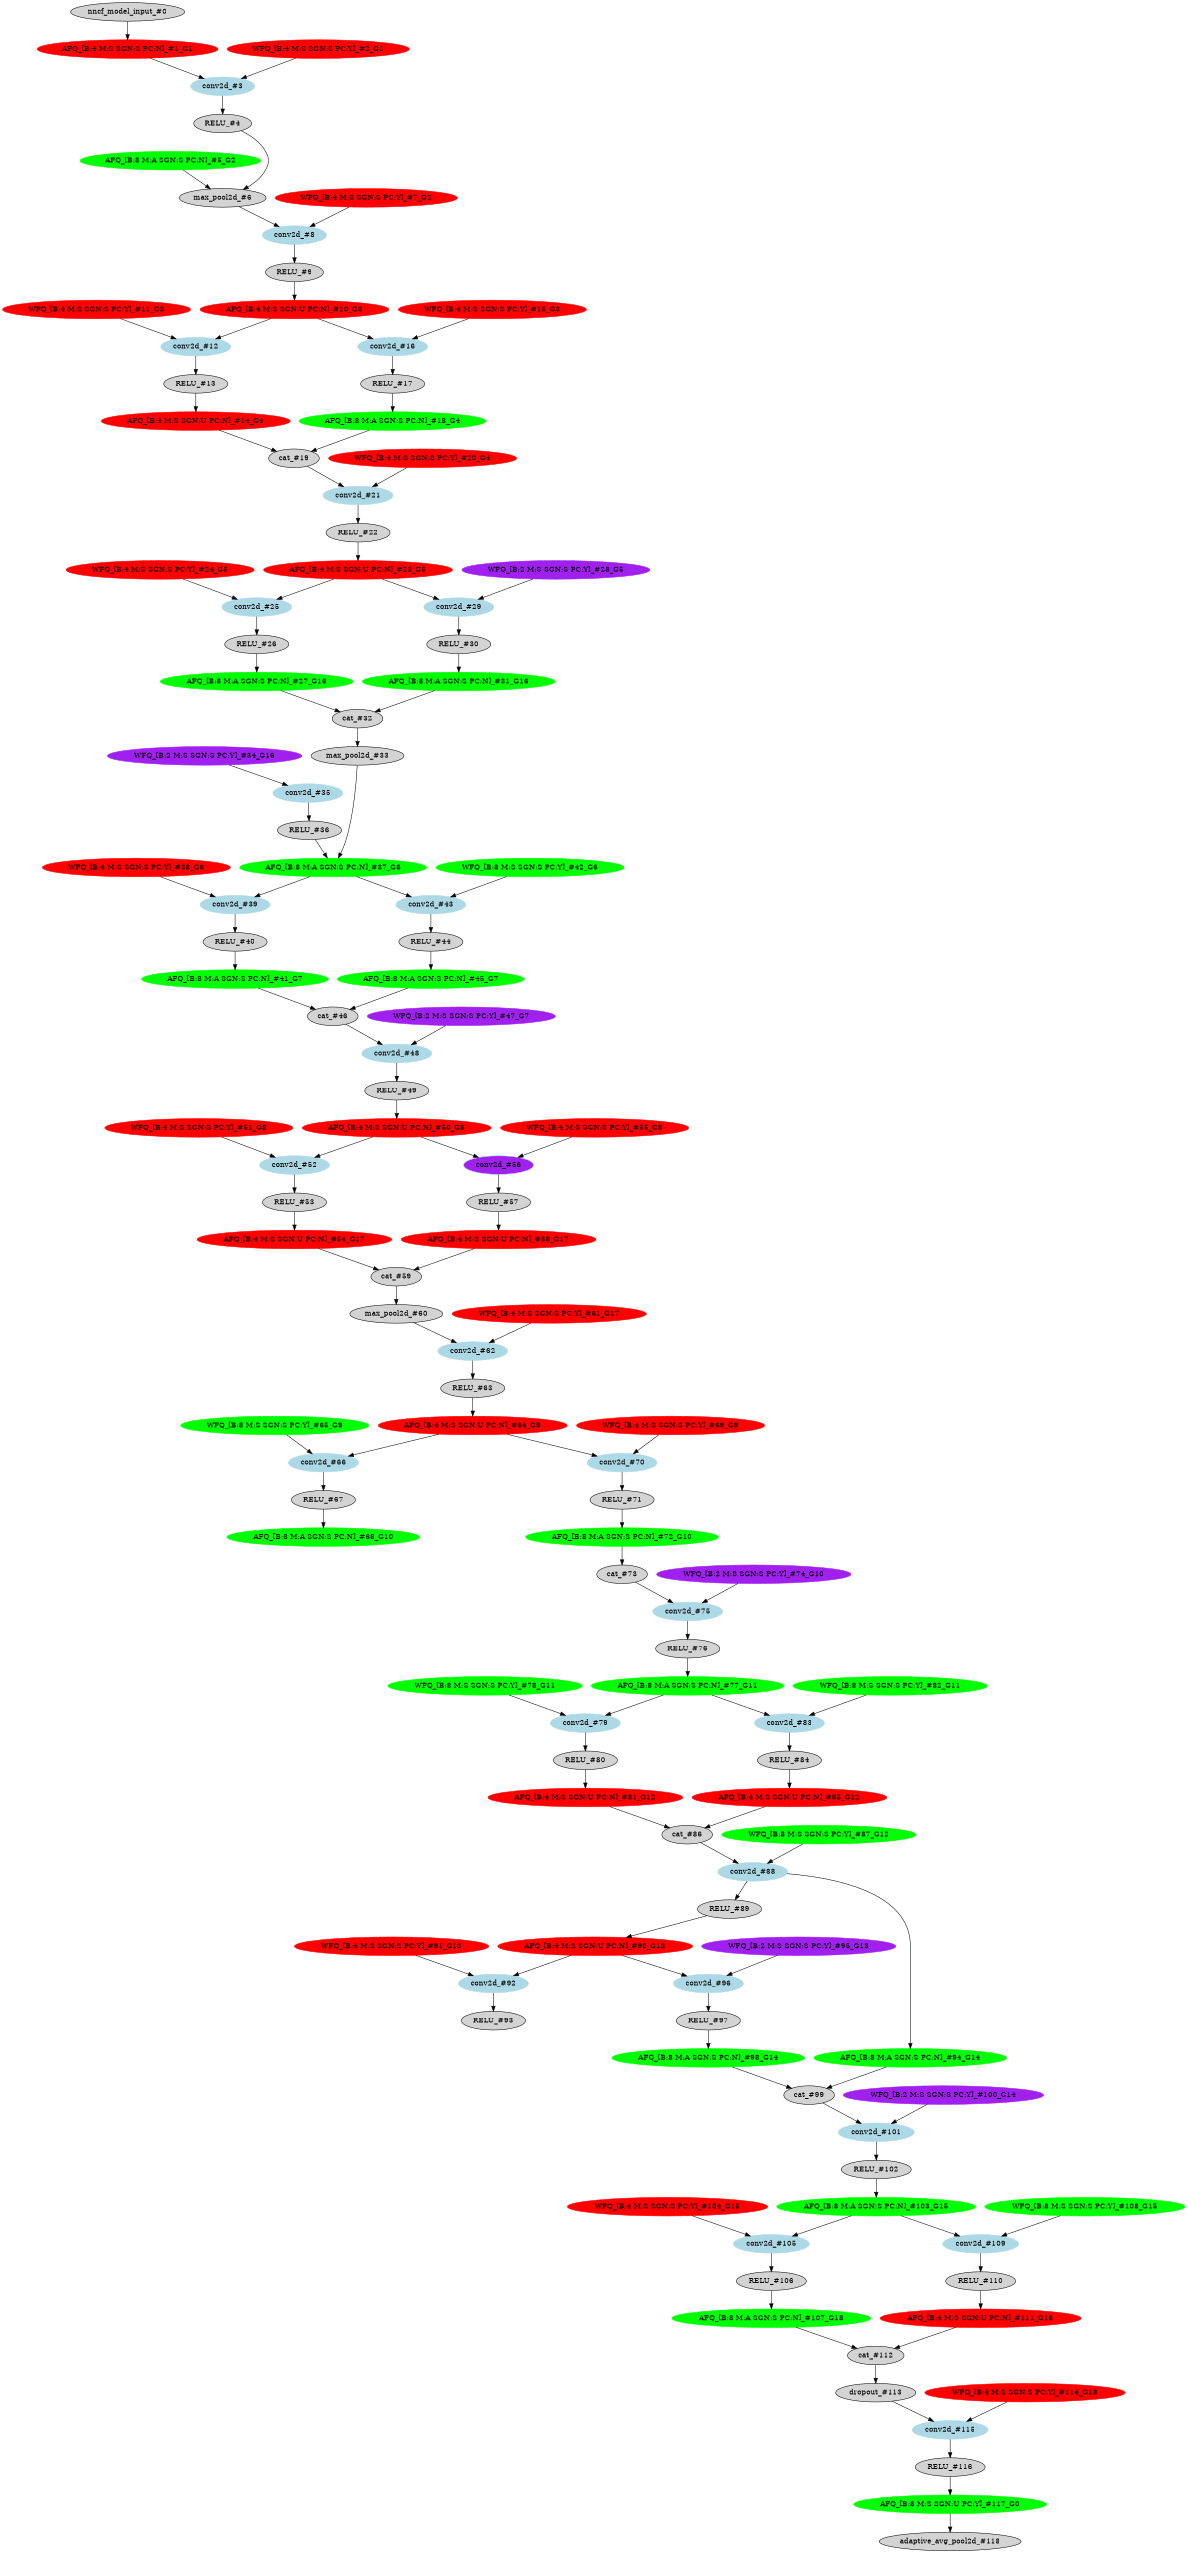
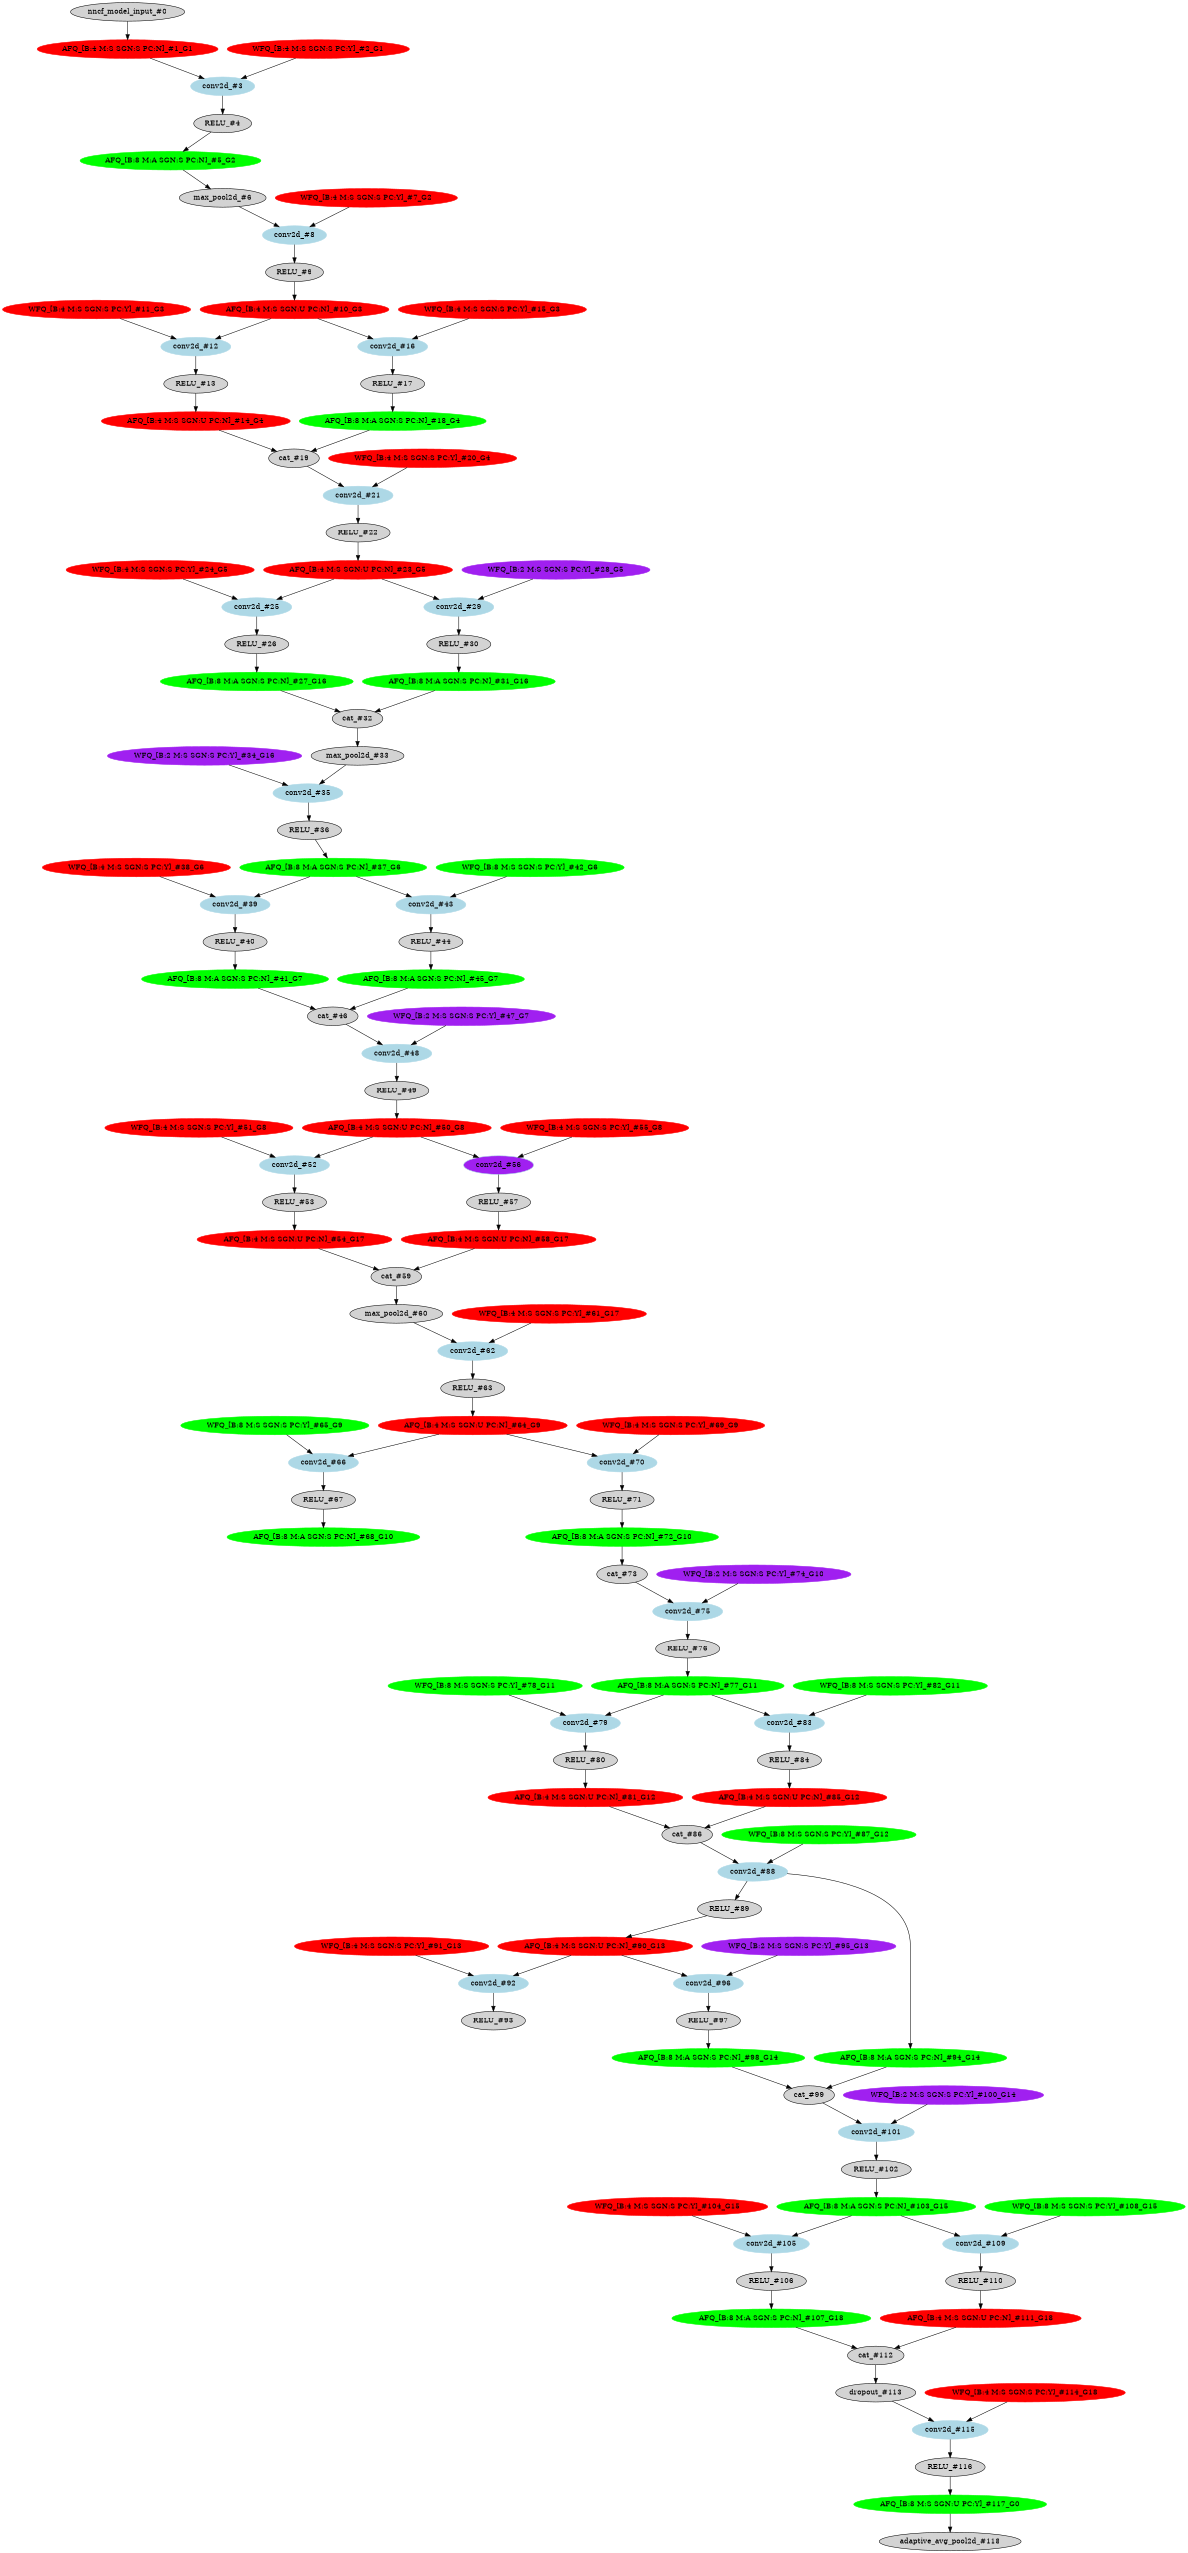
(268, 157) -> (199, 140)
(353, 810) -> (335, 773)
